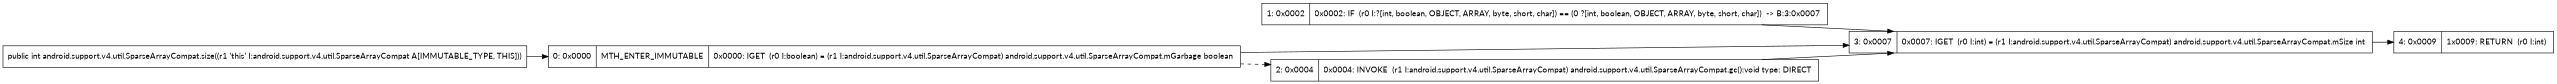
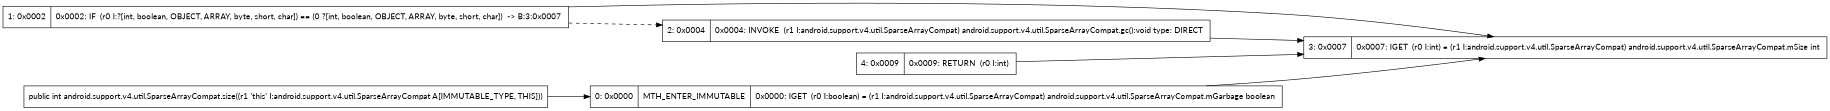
(2380, 42) -> (1157, 58)
(2498, 42) -> (960, 63)
(1253, 64) -> (613, 24)
